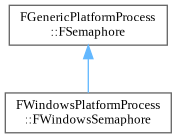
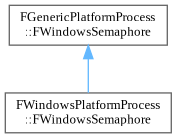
(88, 25) -> (88, 25)
